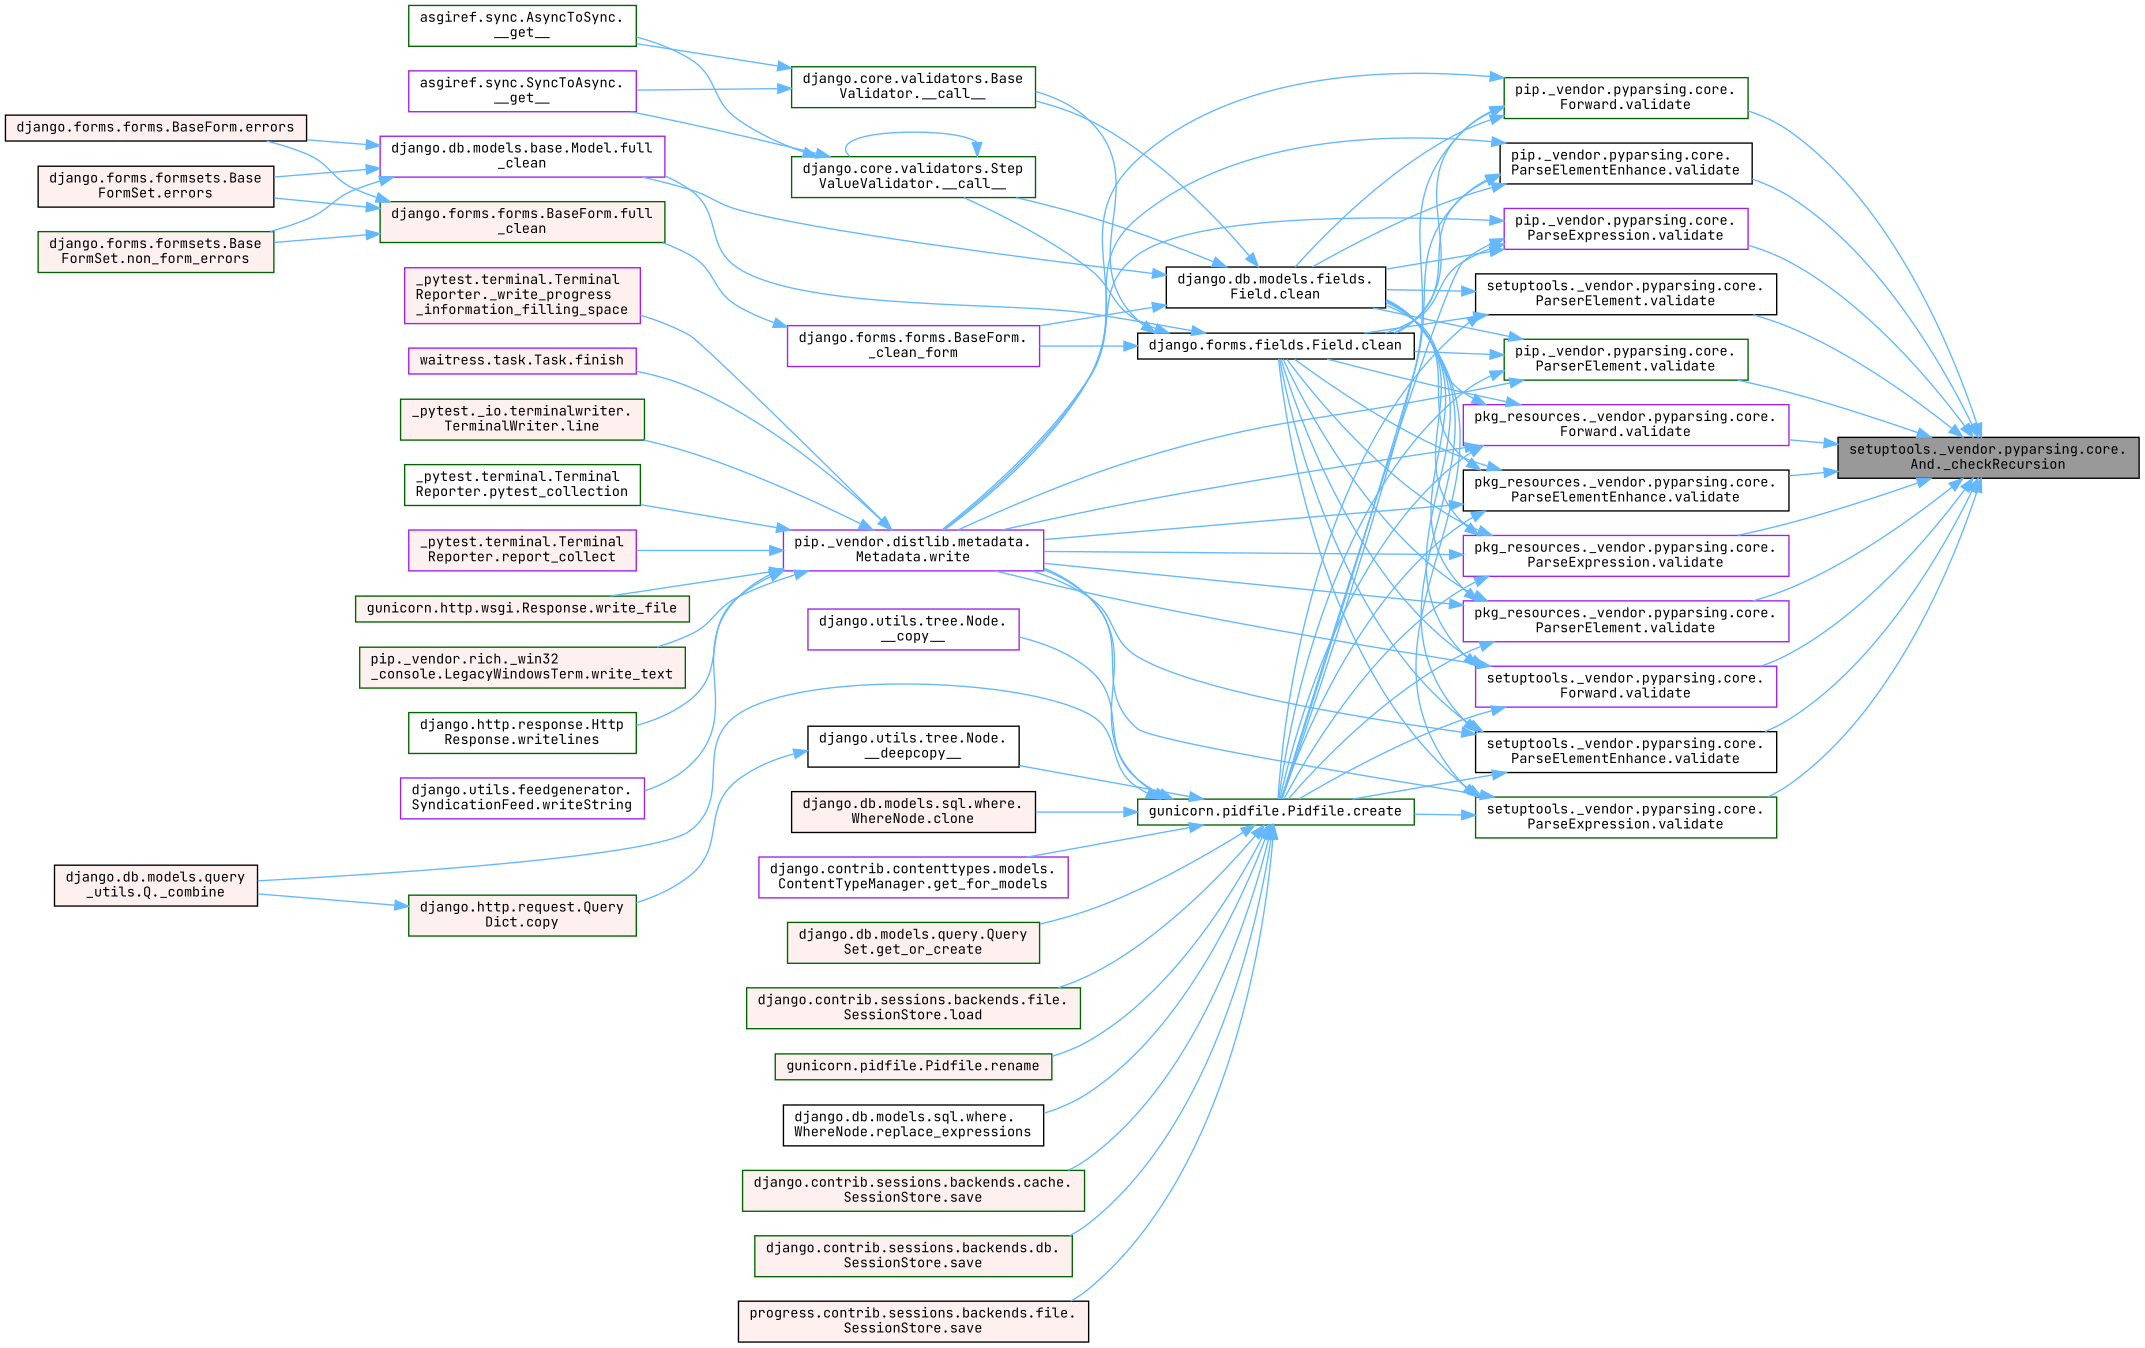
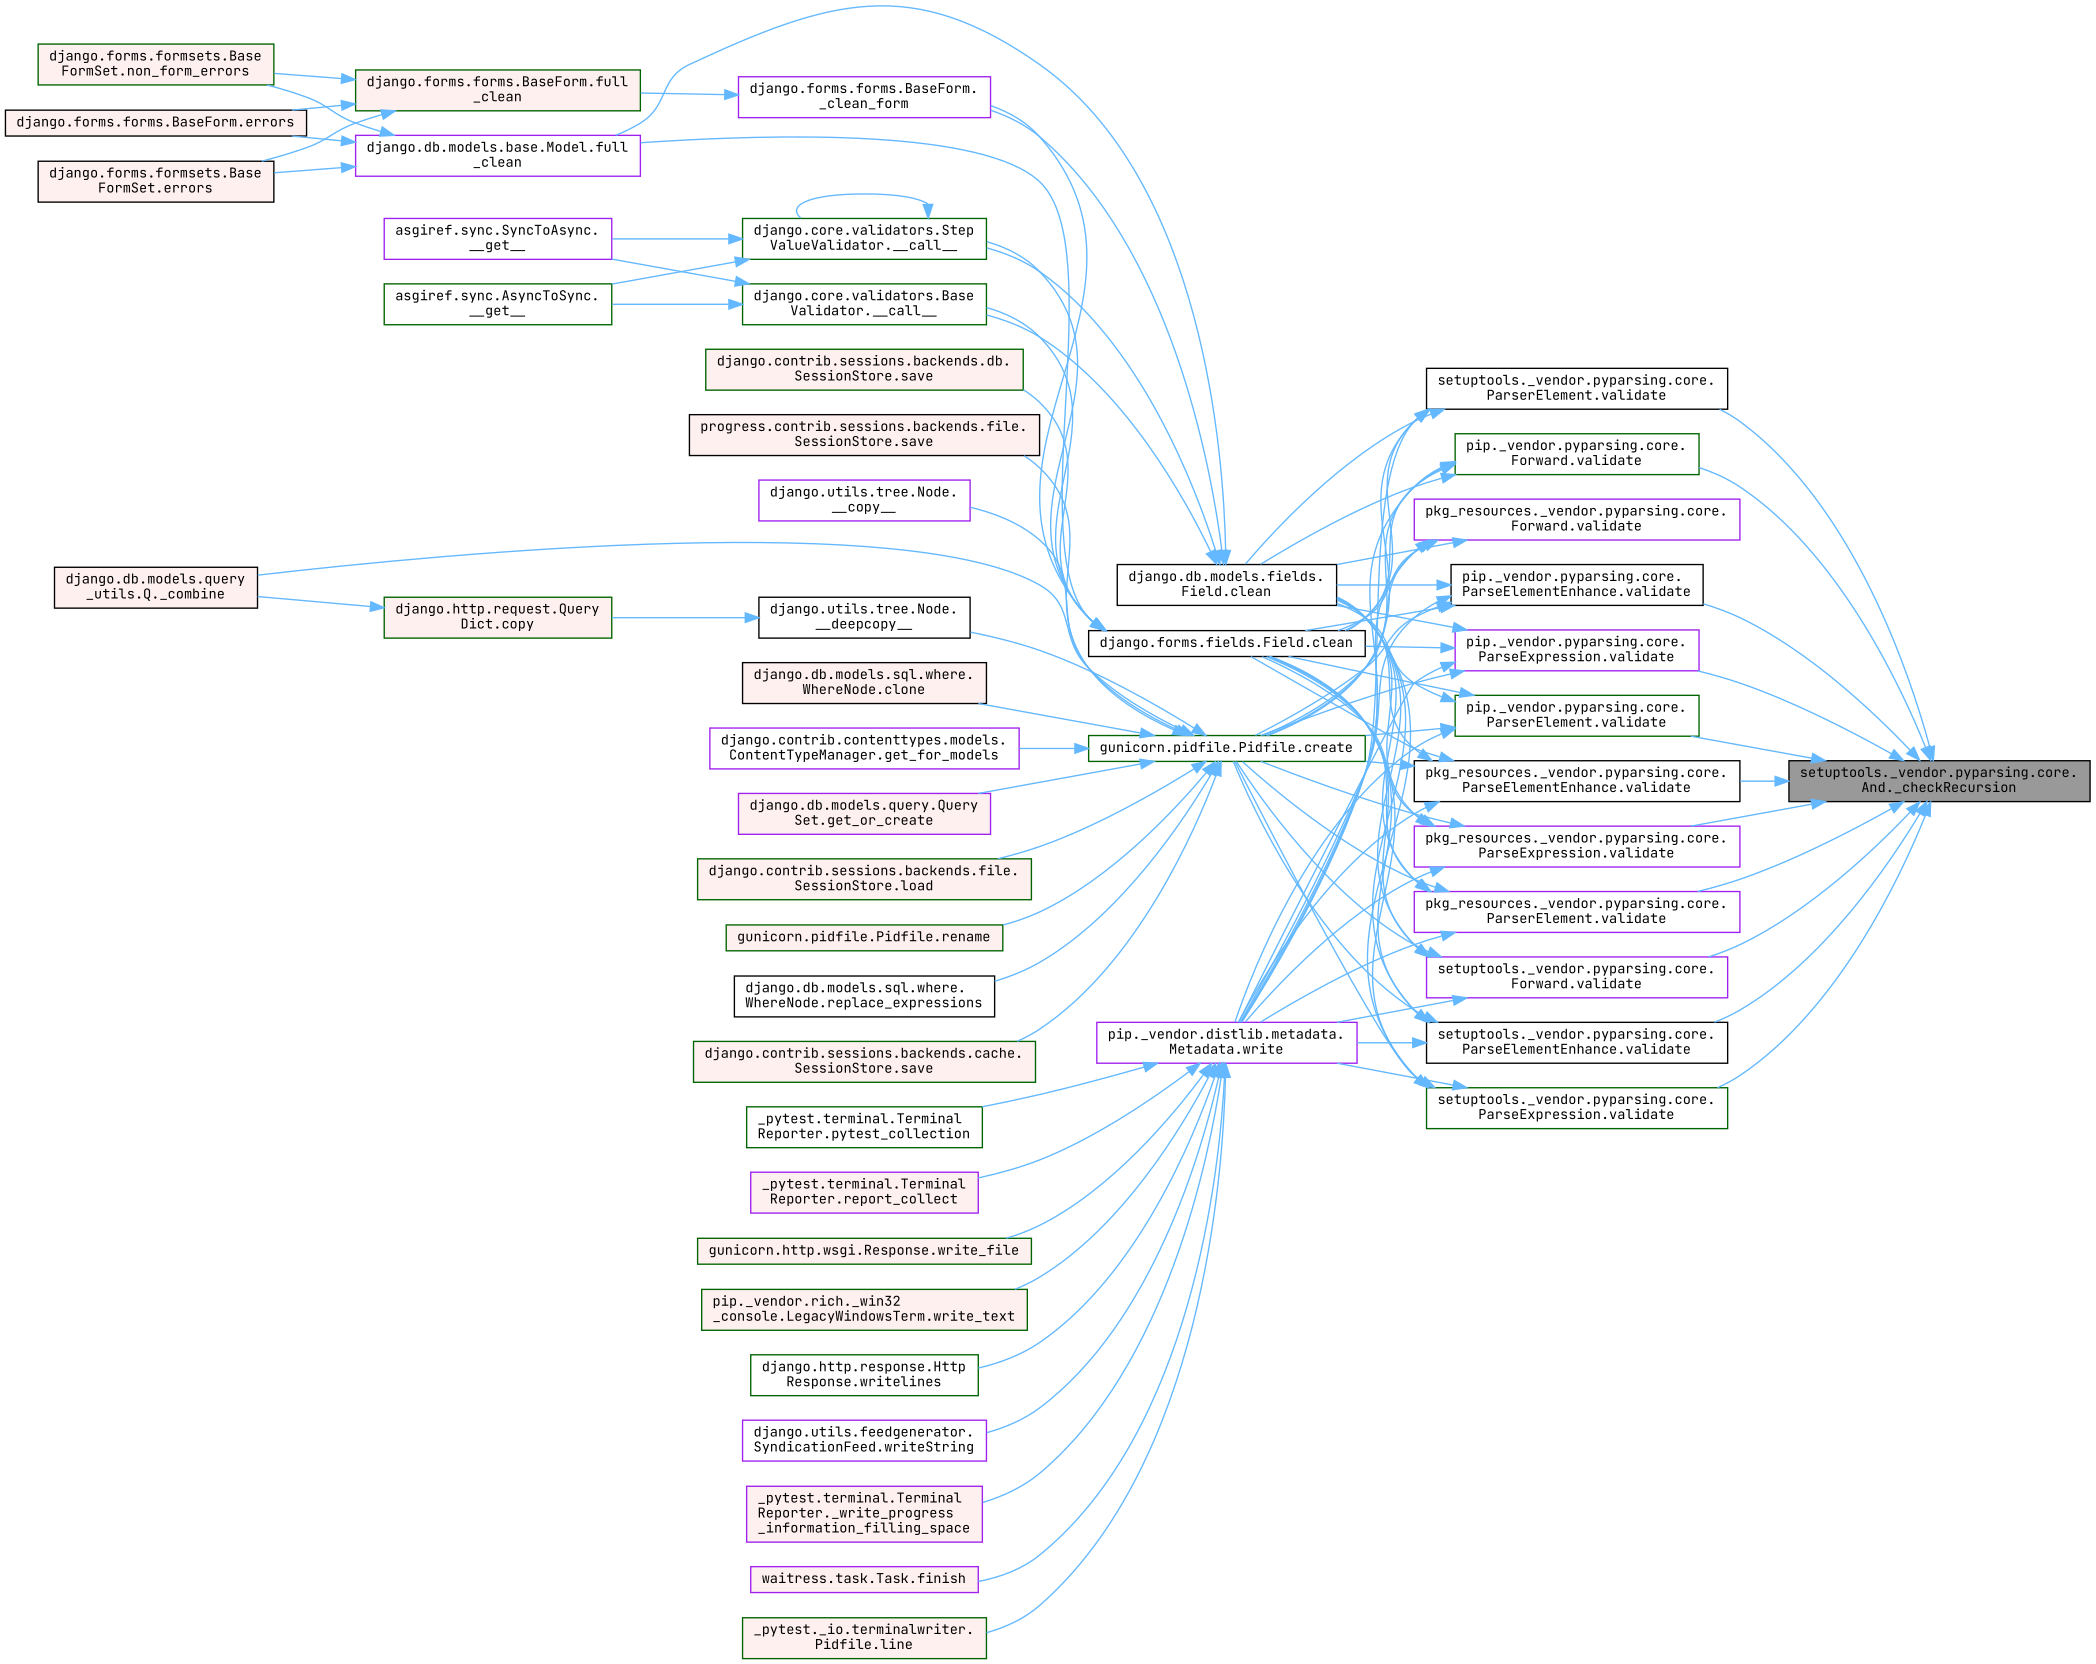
(523, 420) -> (865, 1638)
(1807, 441) -> none
(1114, 672) -> (1372, 731)
(914, 943) -> (865, 814)
(1208, 1058) -> (1065, 503)
